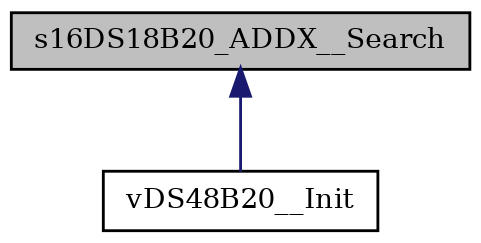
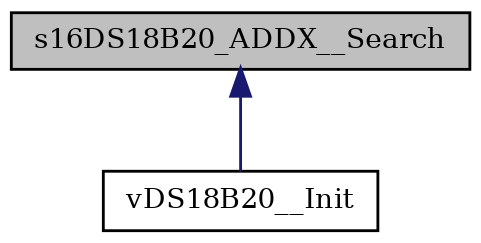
(241, 201) -> (241, 201)
